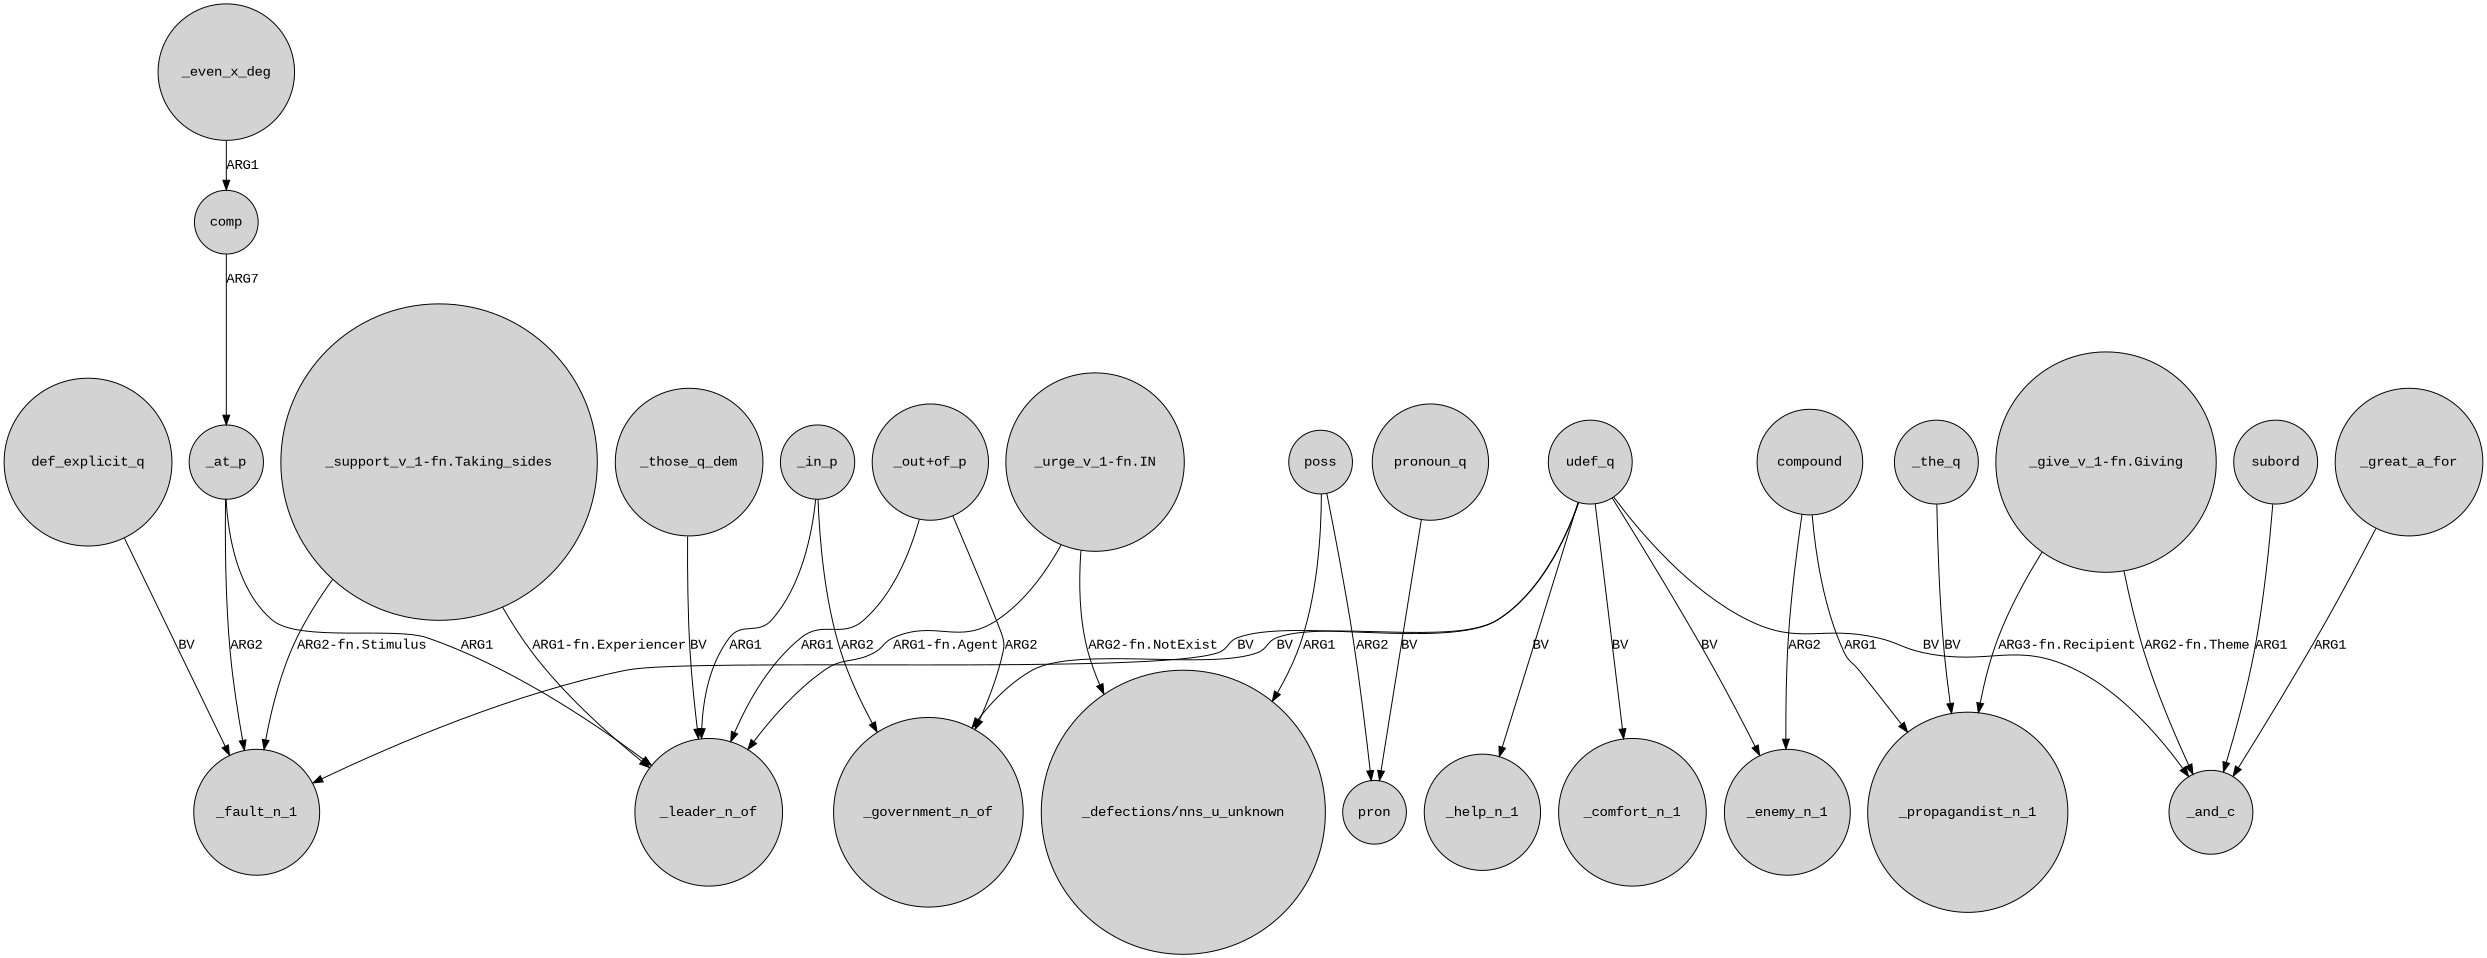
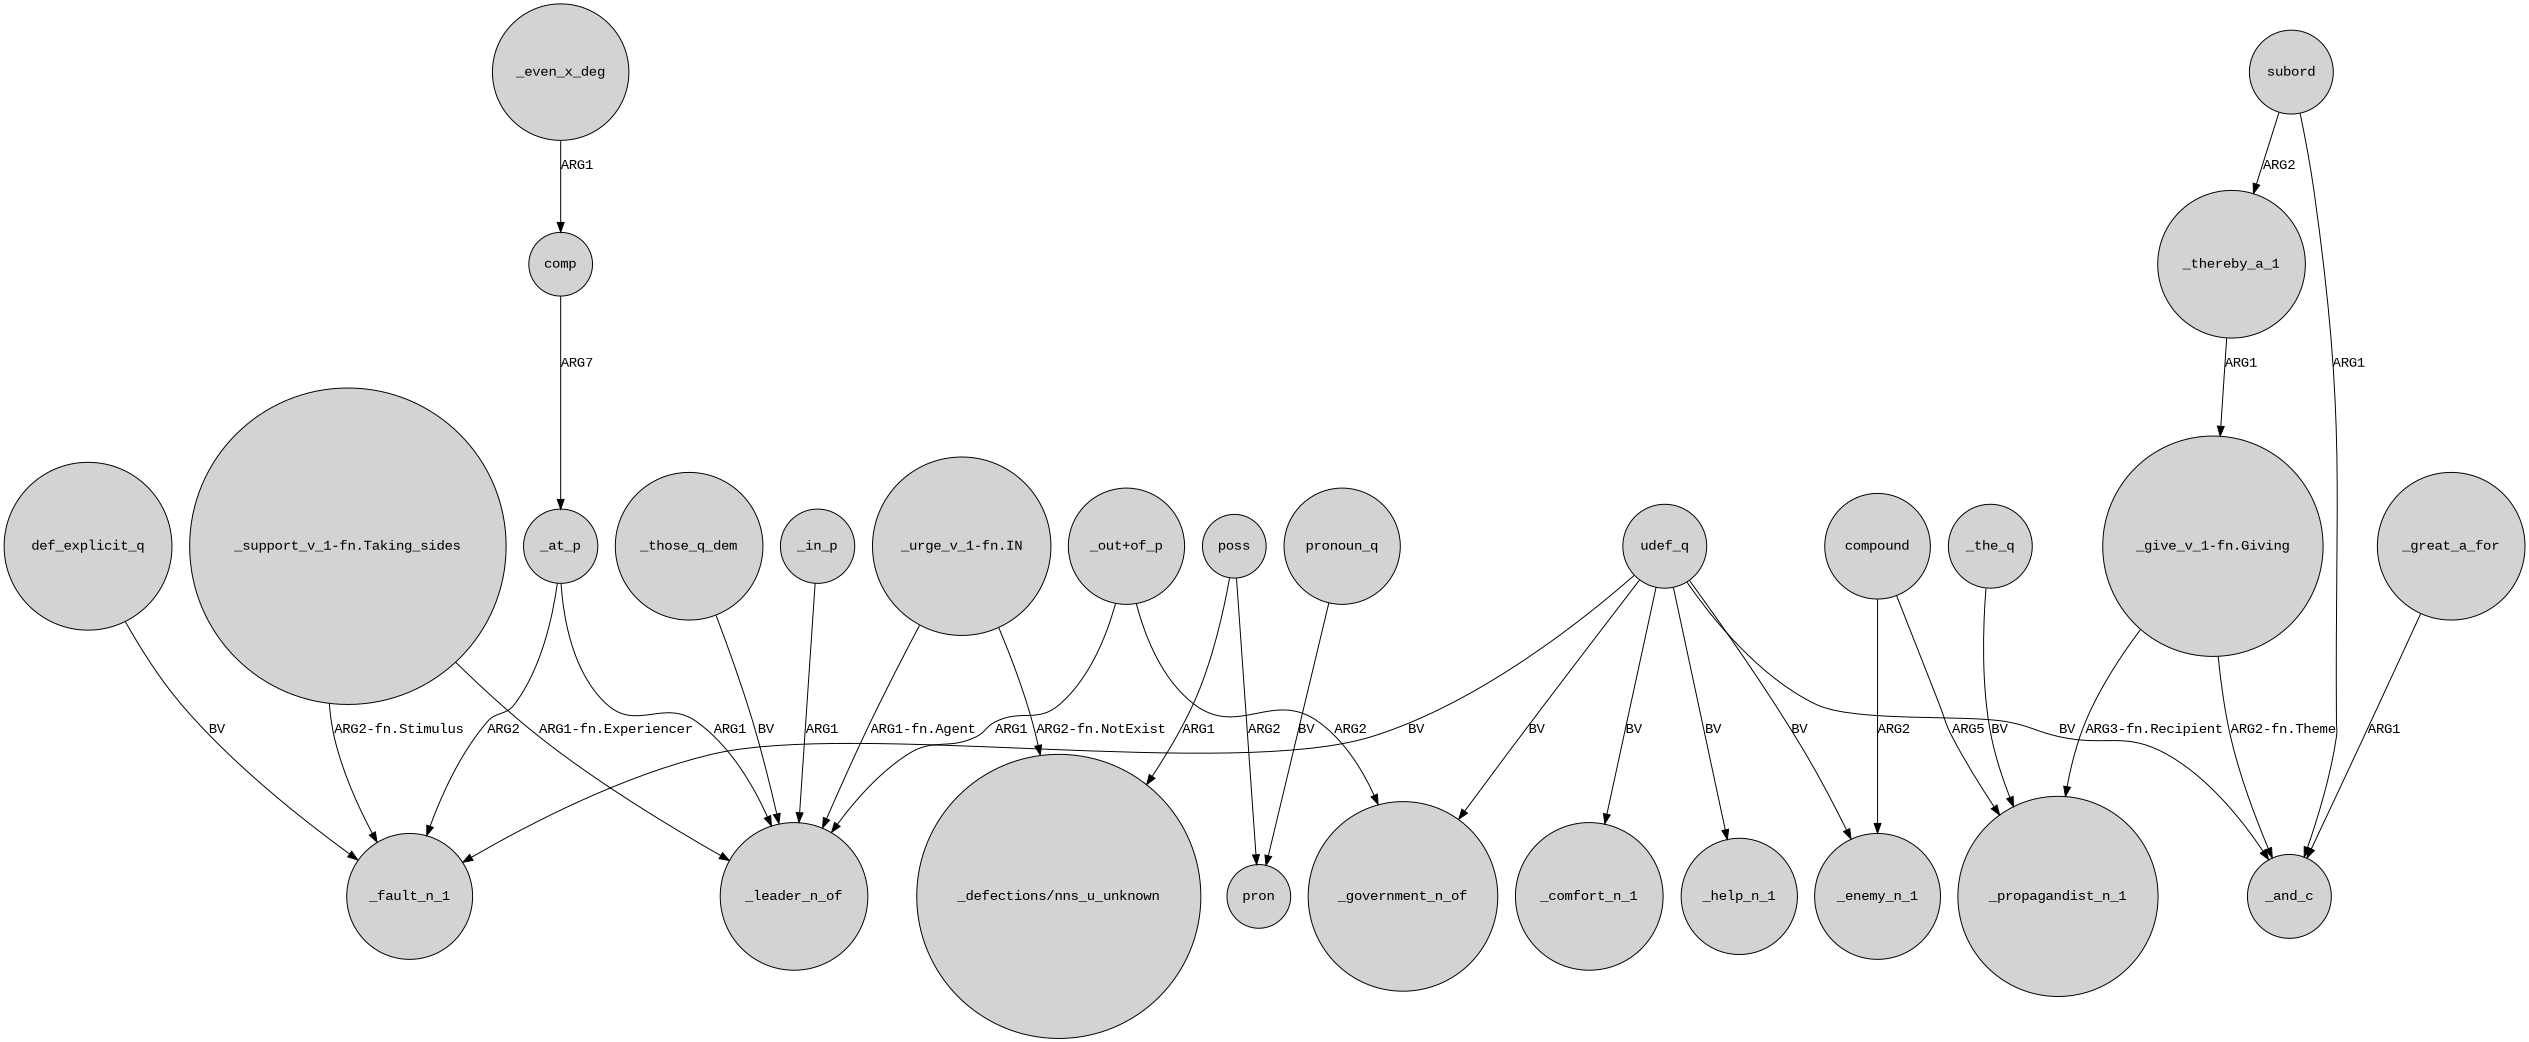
none -> (2232, 264)
(831, 615) -> none
(1861, 645) -> (1969, 729)
